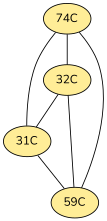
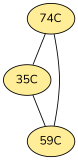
(67, 80) -> none
(27, 141) -> (27, 80)
